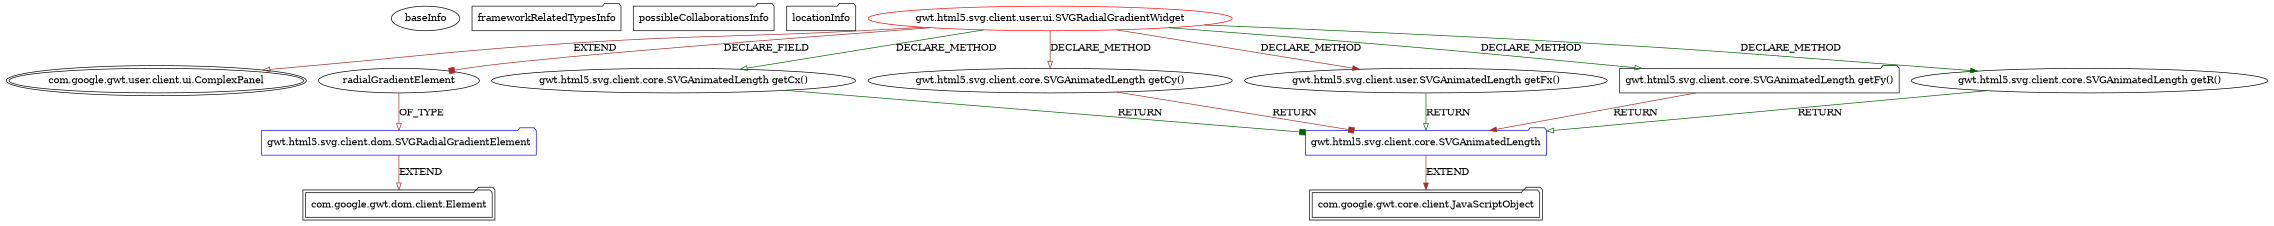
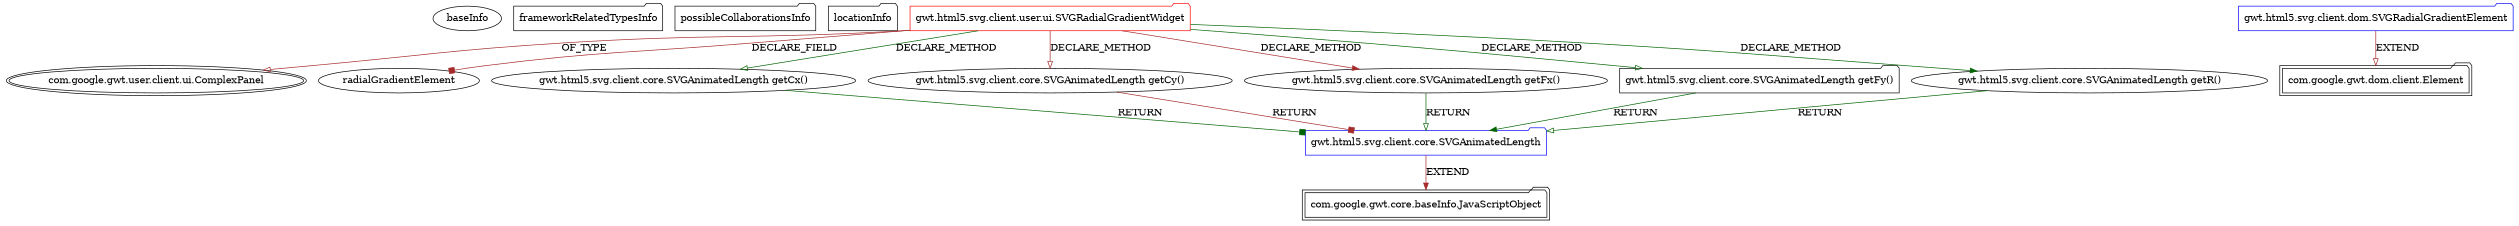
(1050, 18) -> (1050, 18)
(595, 48) -> (584, 48)
(1426, 81) -> (1426, 81)
(399, 108) -> none
(1596, 111) -> (1596, 111)
(1426, 205) -> (1426, 205)
